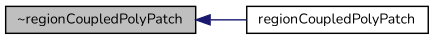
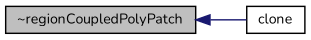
(337, 20) -> (276, 20)
